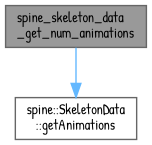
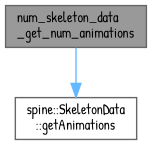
(76, 26) -> (76, 26)
